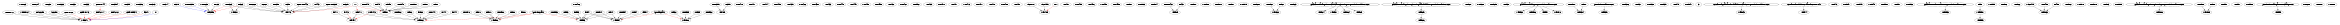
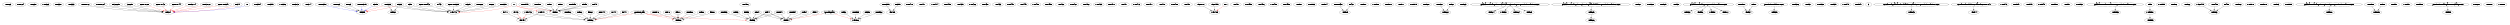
none -> (362, 4)
(100, 8) -> (173, 8)
